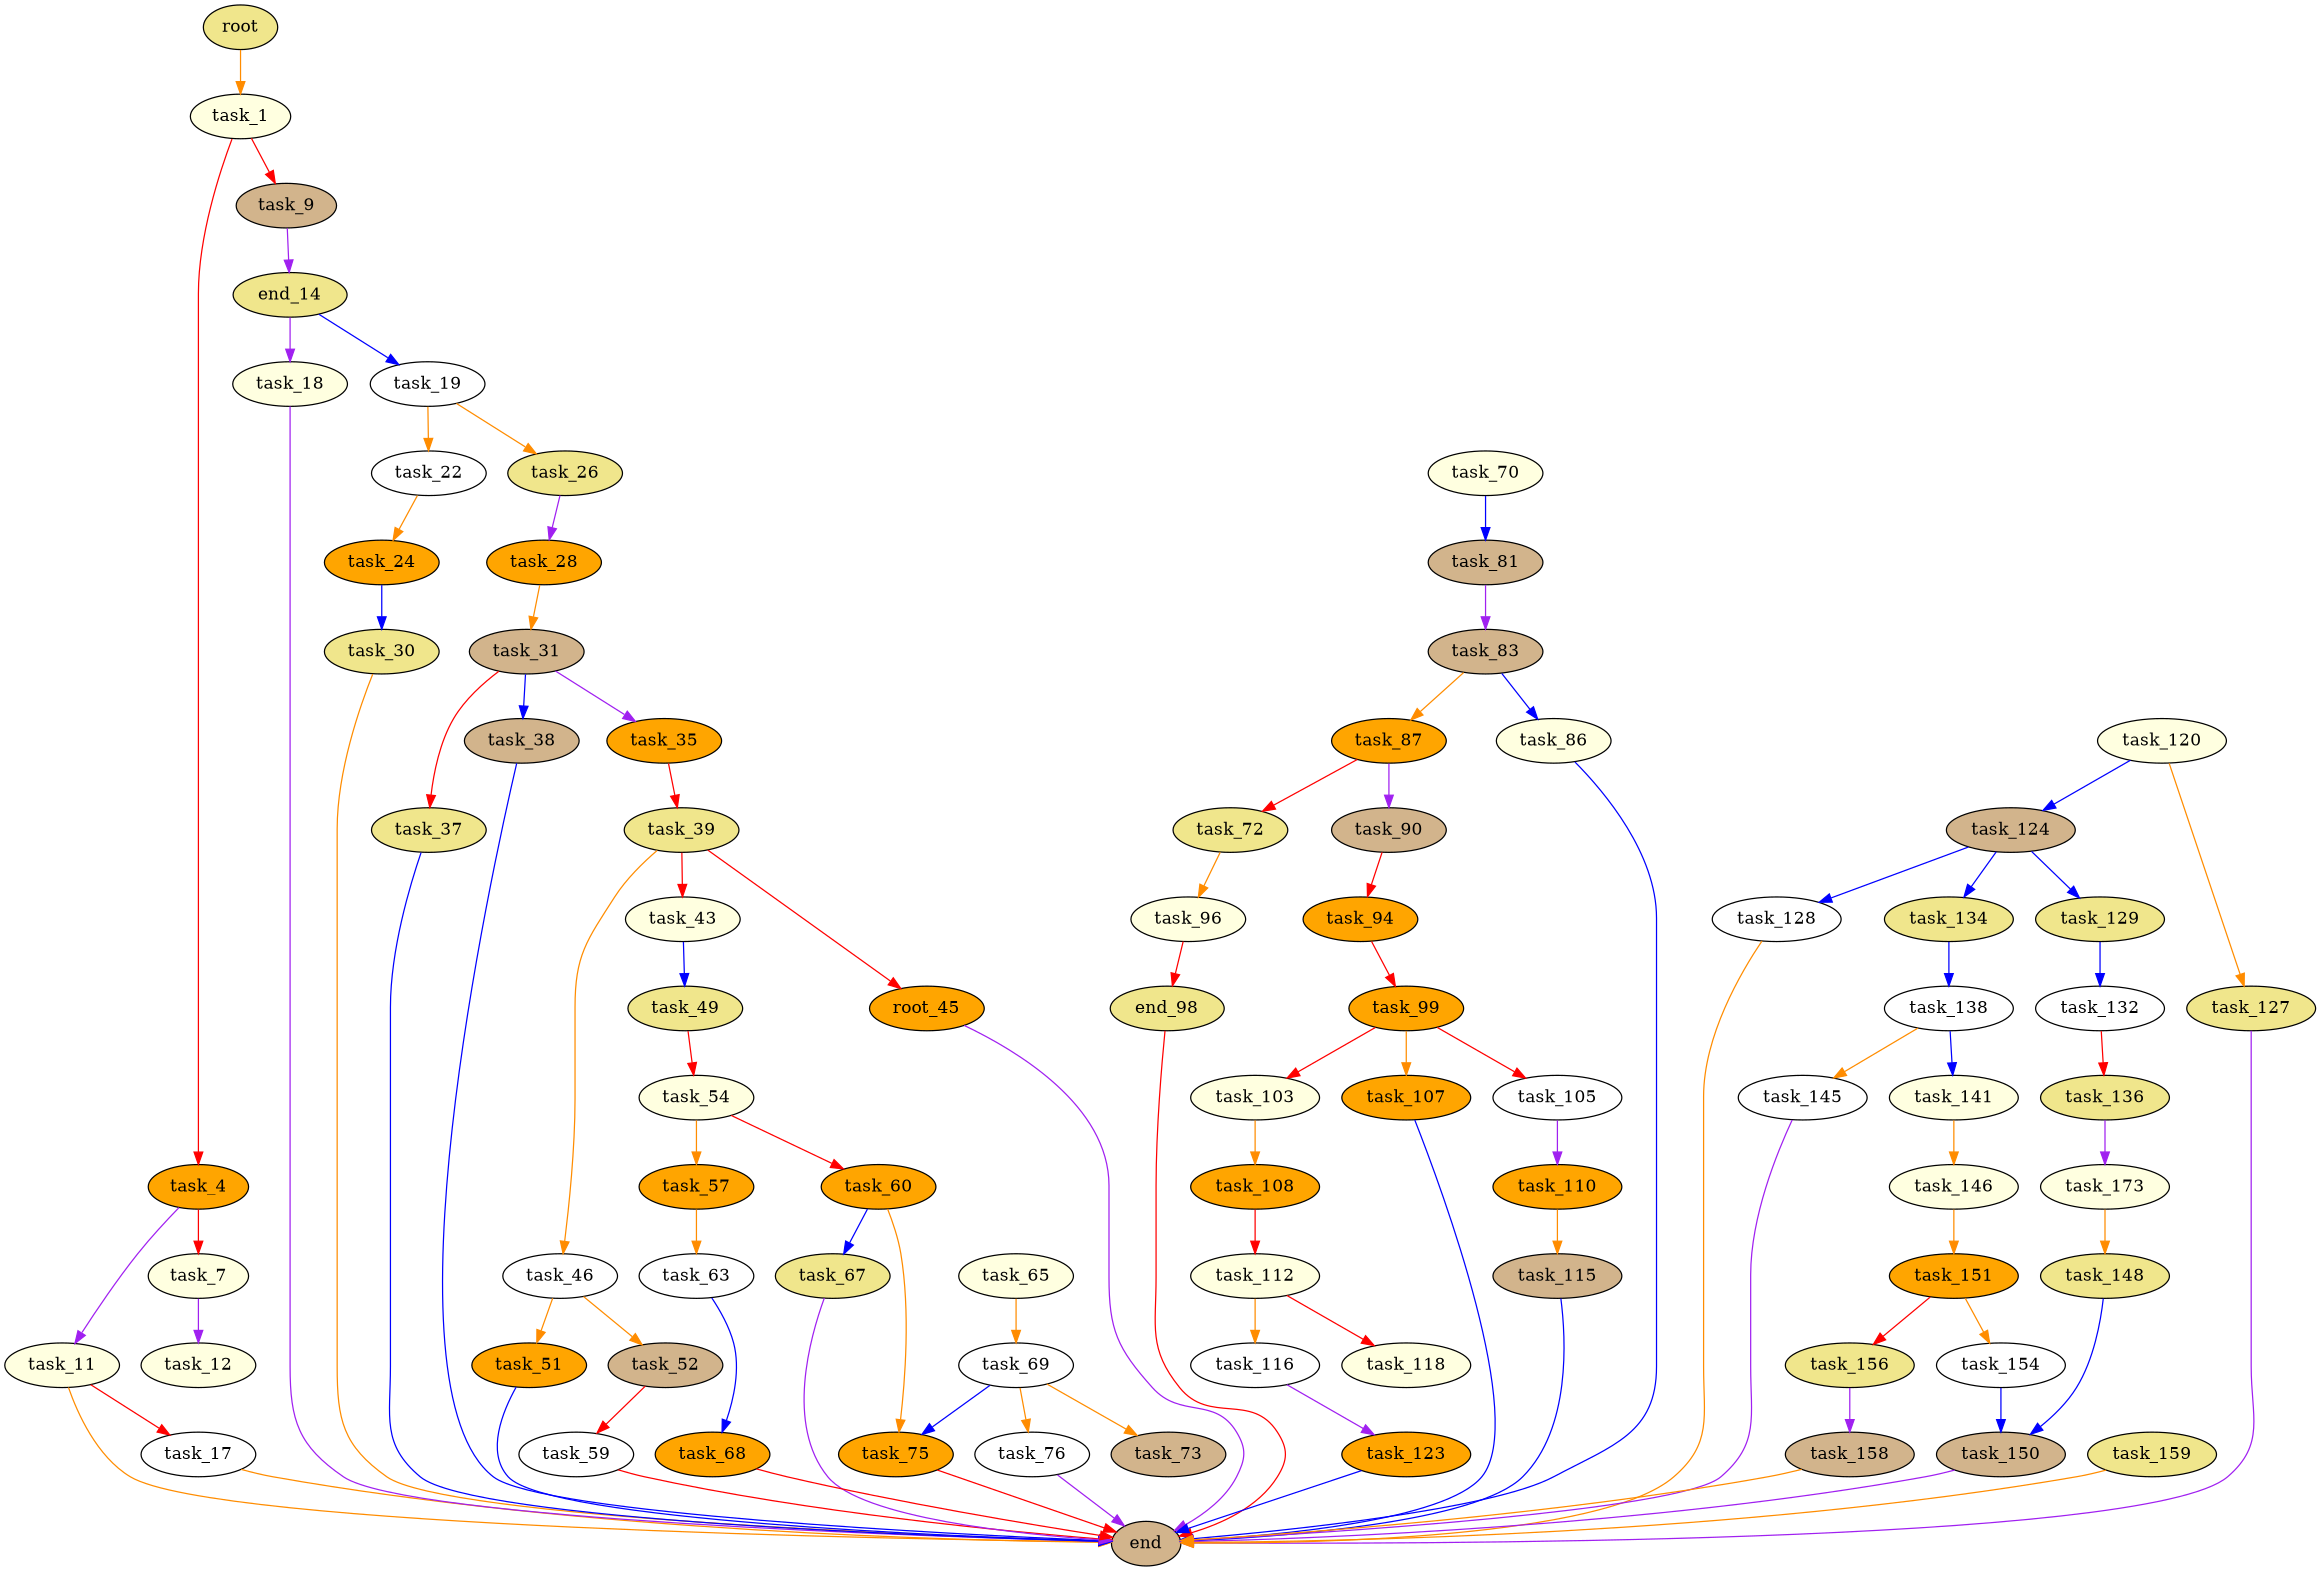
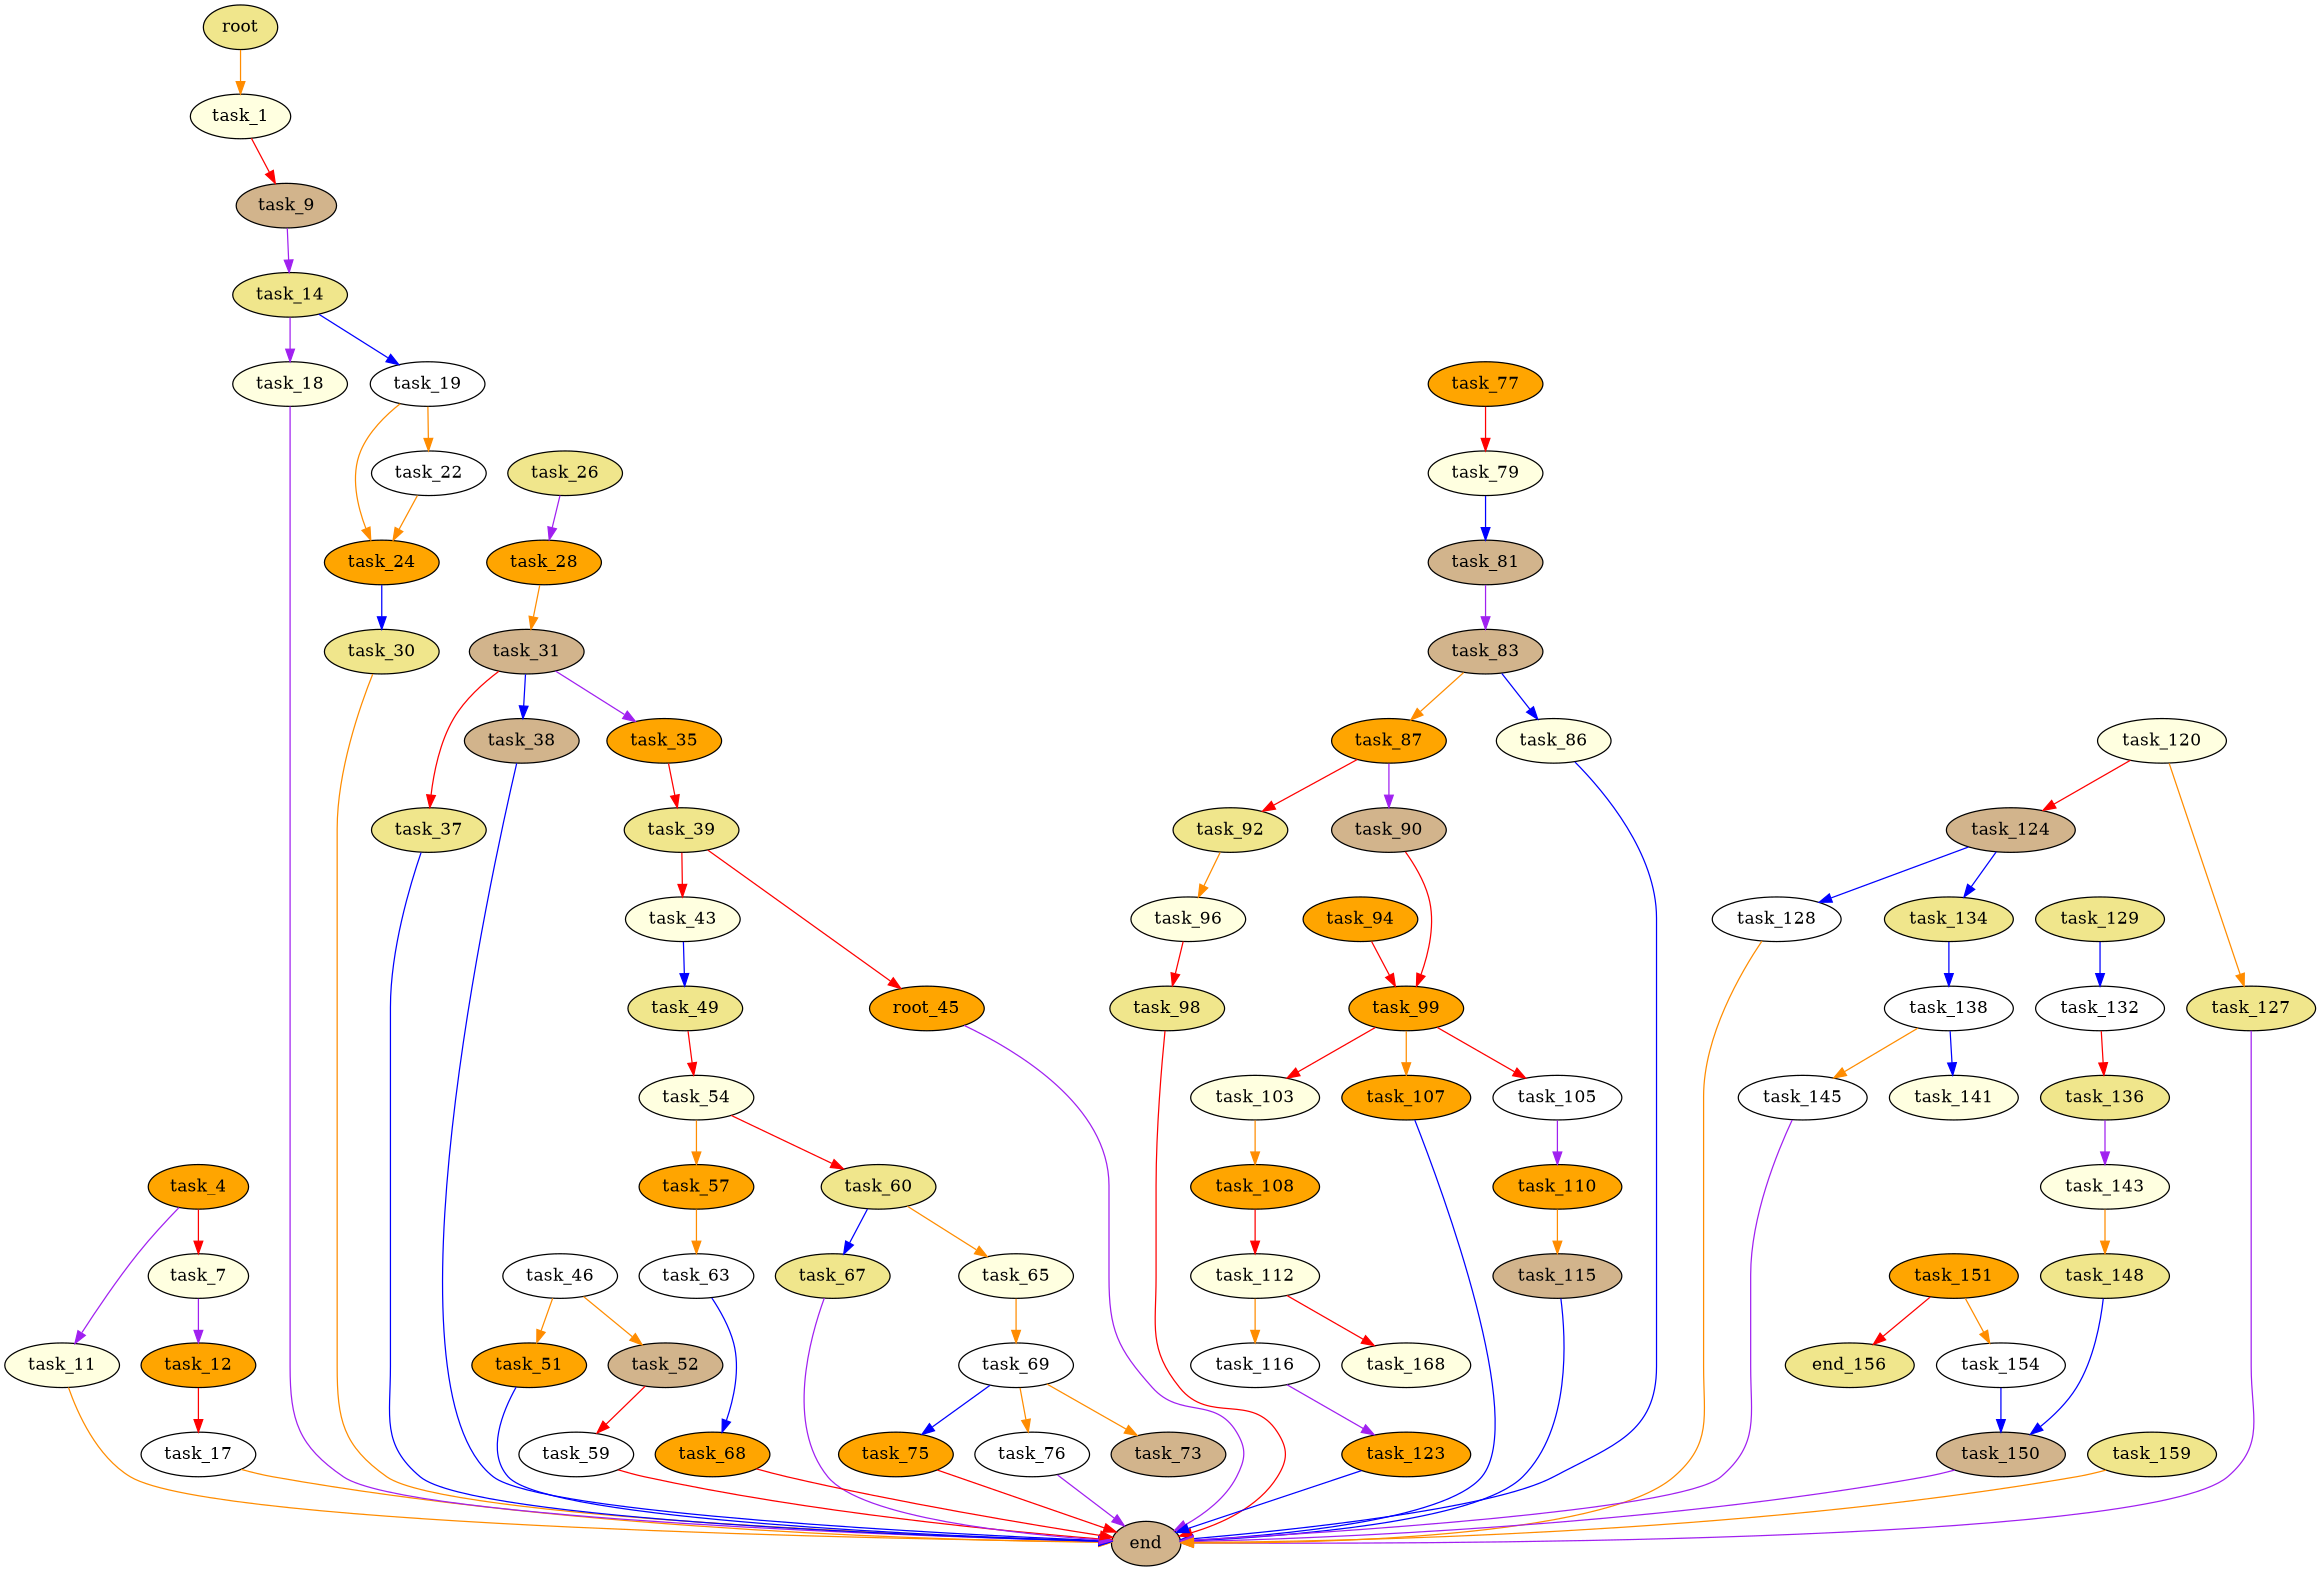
(290, 295) -> (290, 295)
none -> (1486, 384)
(491, 425) -> (358, 459)
(1486, 473) -> (1486, 473)
(198, 643) -> none
(2092, 782) -> (2092, 782)
(1230, 830) -> (1230, 830)
(1377, 869) -> (1431, 911)
(2051, 870) -> none
(1167, 1008) -> (1167, 1008)
(575, 1033) -> none
(879, 1187) -> (879, 1187)
(1954, 1187) -> none
(2105, 1187) -> (2105, 1187)
(906, 1313) -> (942, 1228)
(198, 1365) -> (198, 1365)
(1406, 1365) -> (1406, 1365)
(1850, 1365) -> (1850, 1365)
(125, 1406) -> (198, 1404)
(1850, 1454) -> none
